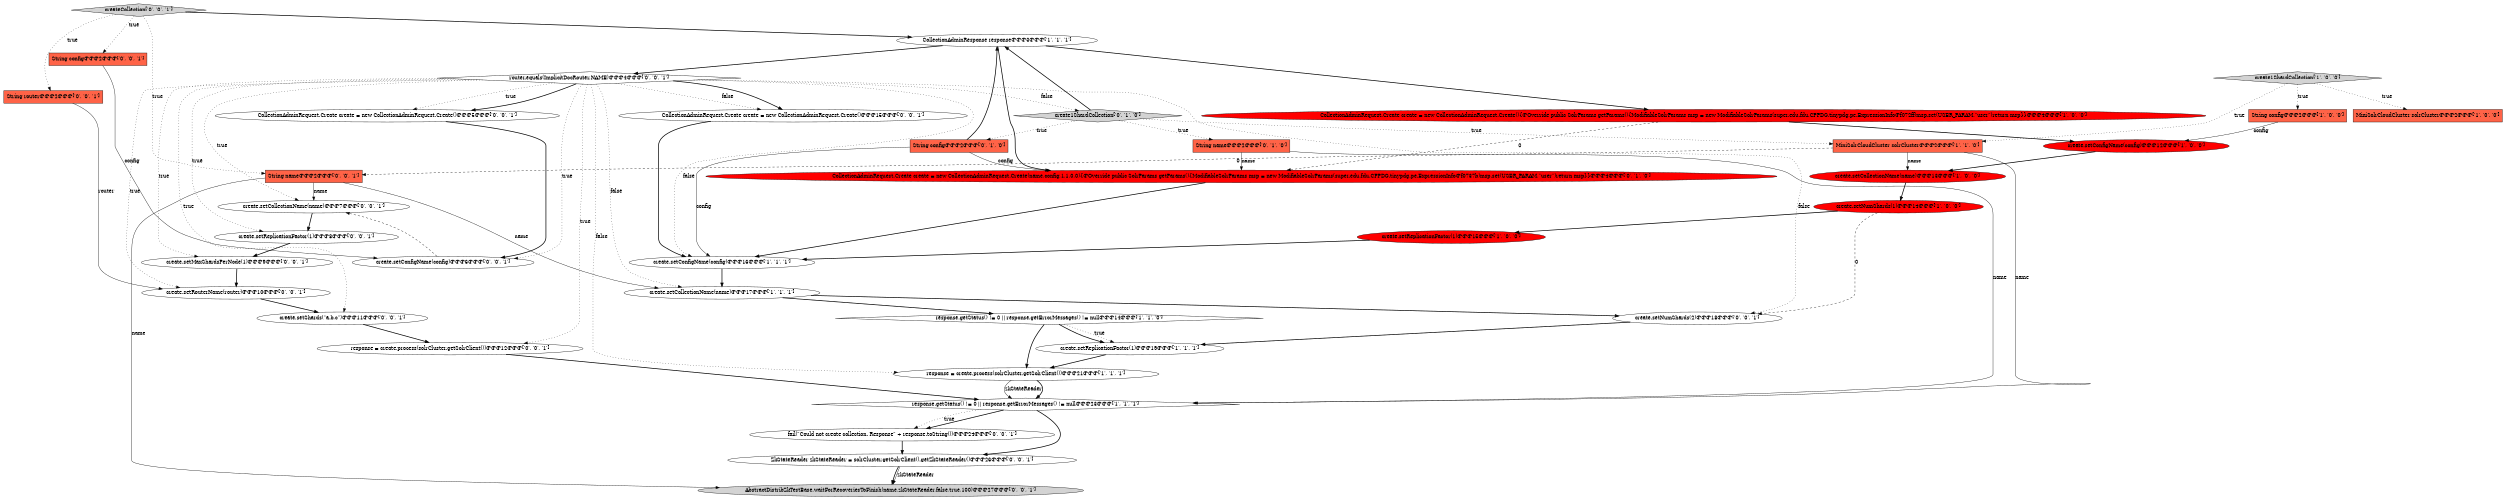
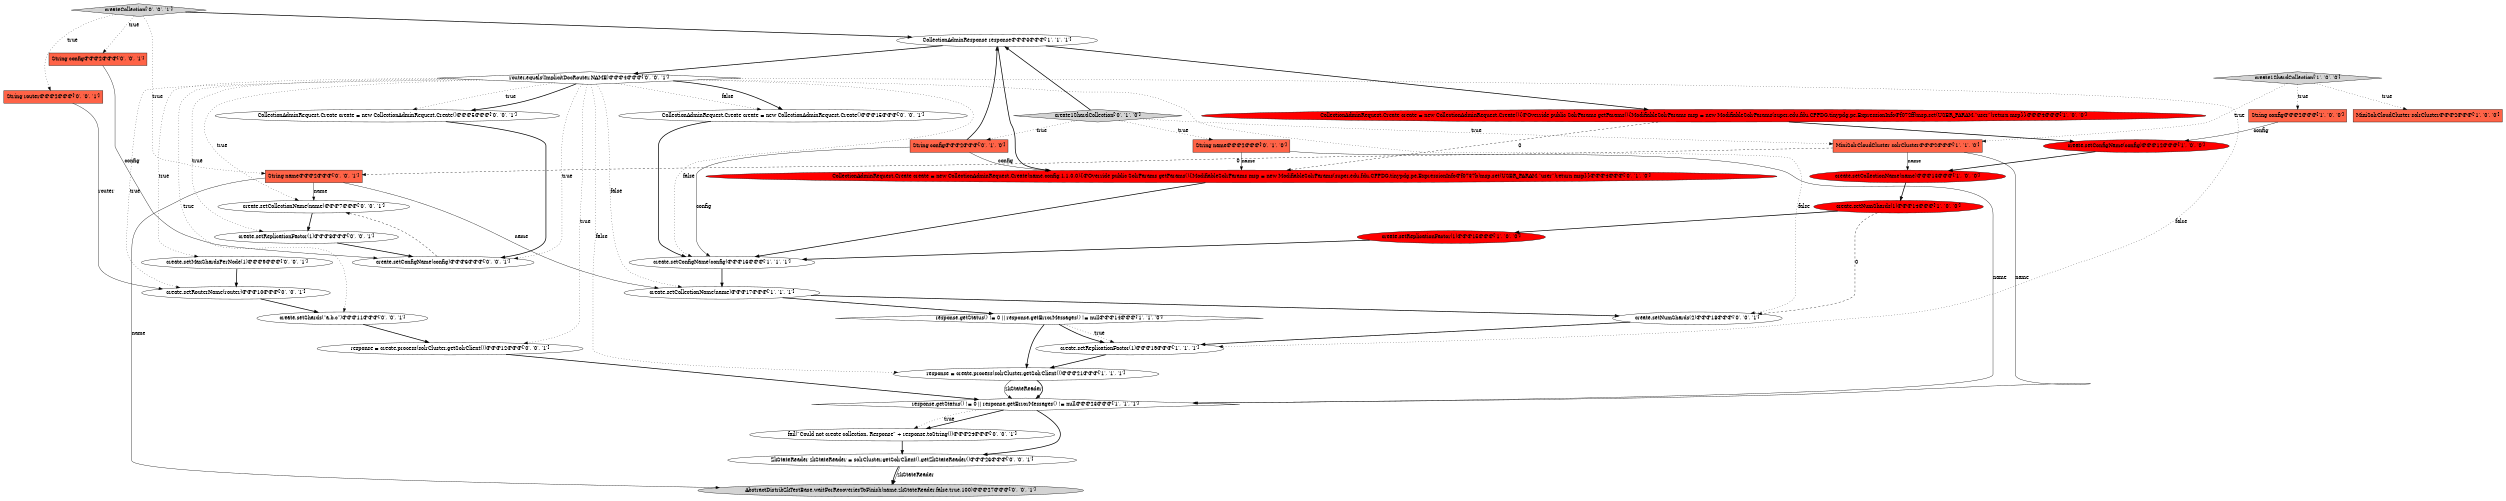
(895, 86) -> (2035, 93)
(265, 252) -> (373, 249)
